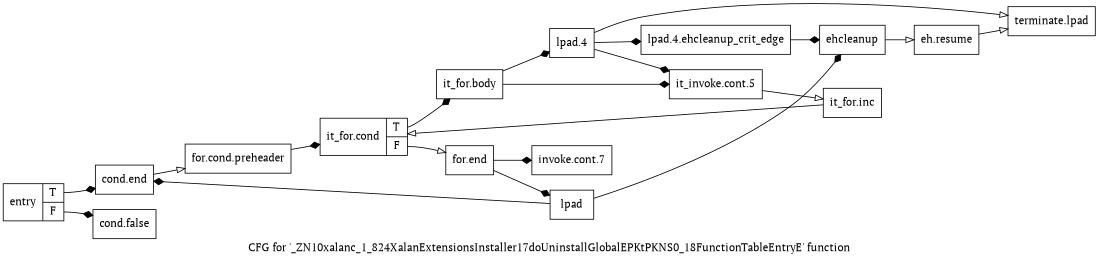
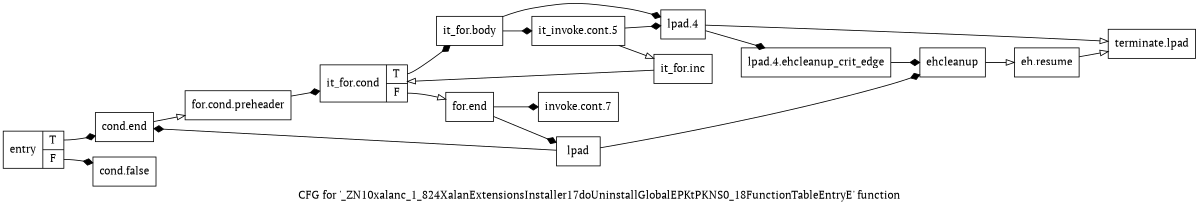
(627, 59) -> (638, 27)
